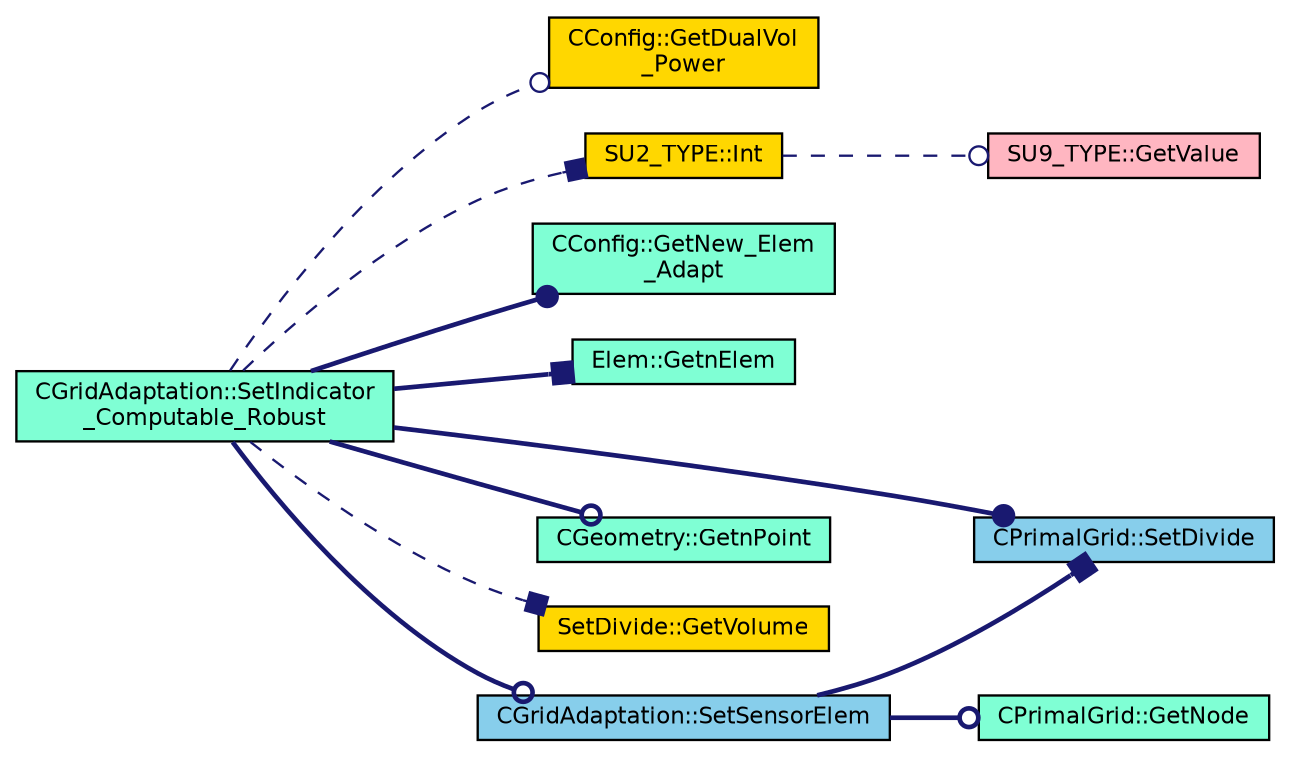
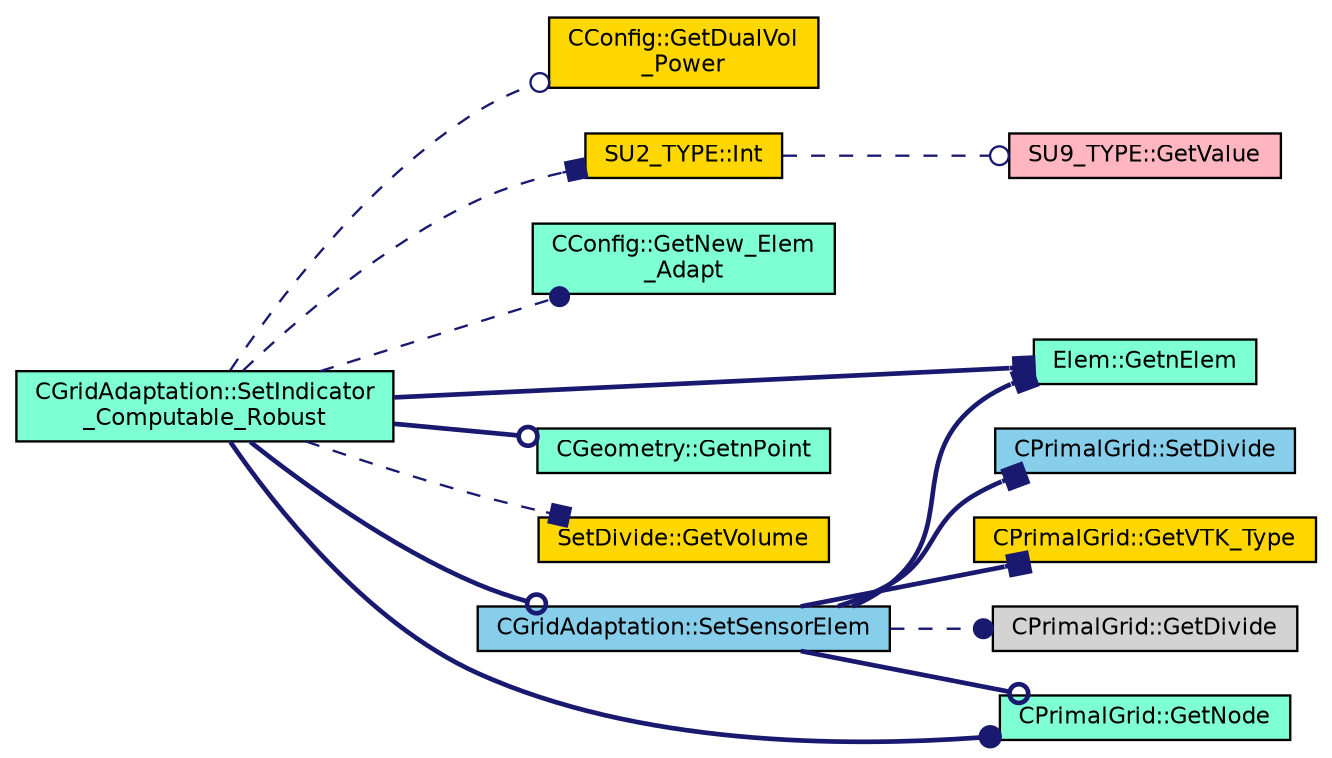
(424, 334) -> (435, 335)
(695, 466) -> (557, 702)
none -> (932, 496)
none -> (1145, 540)
none -> (1145, 629)
